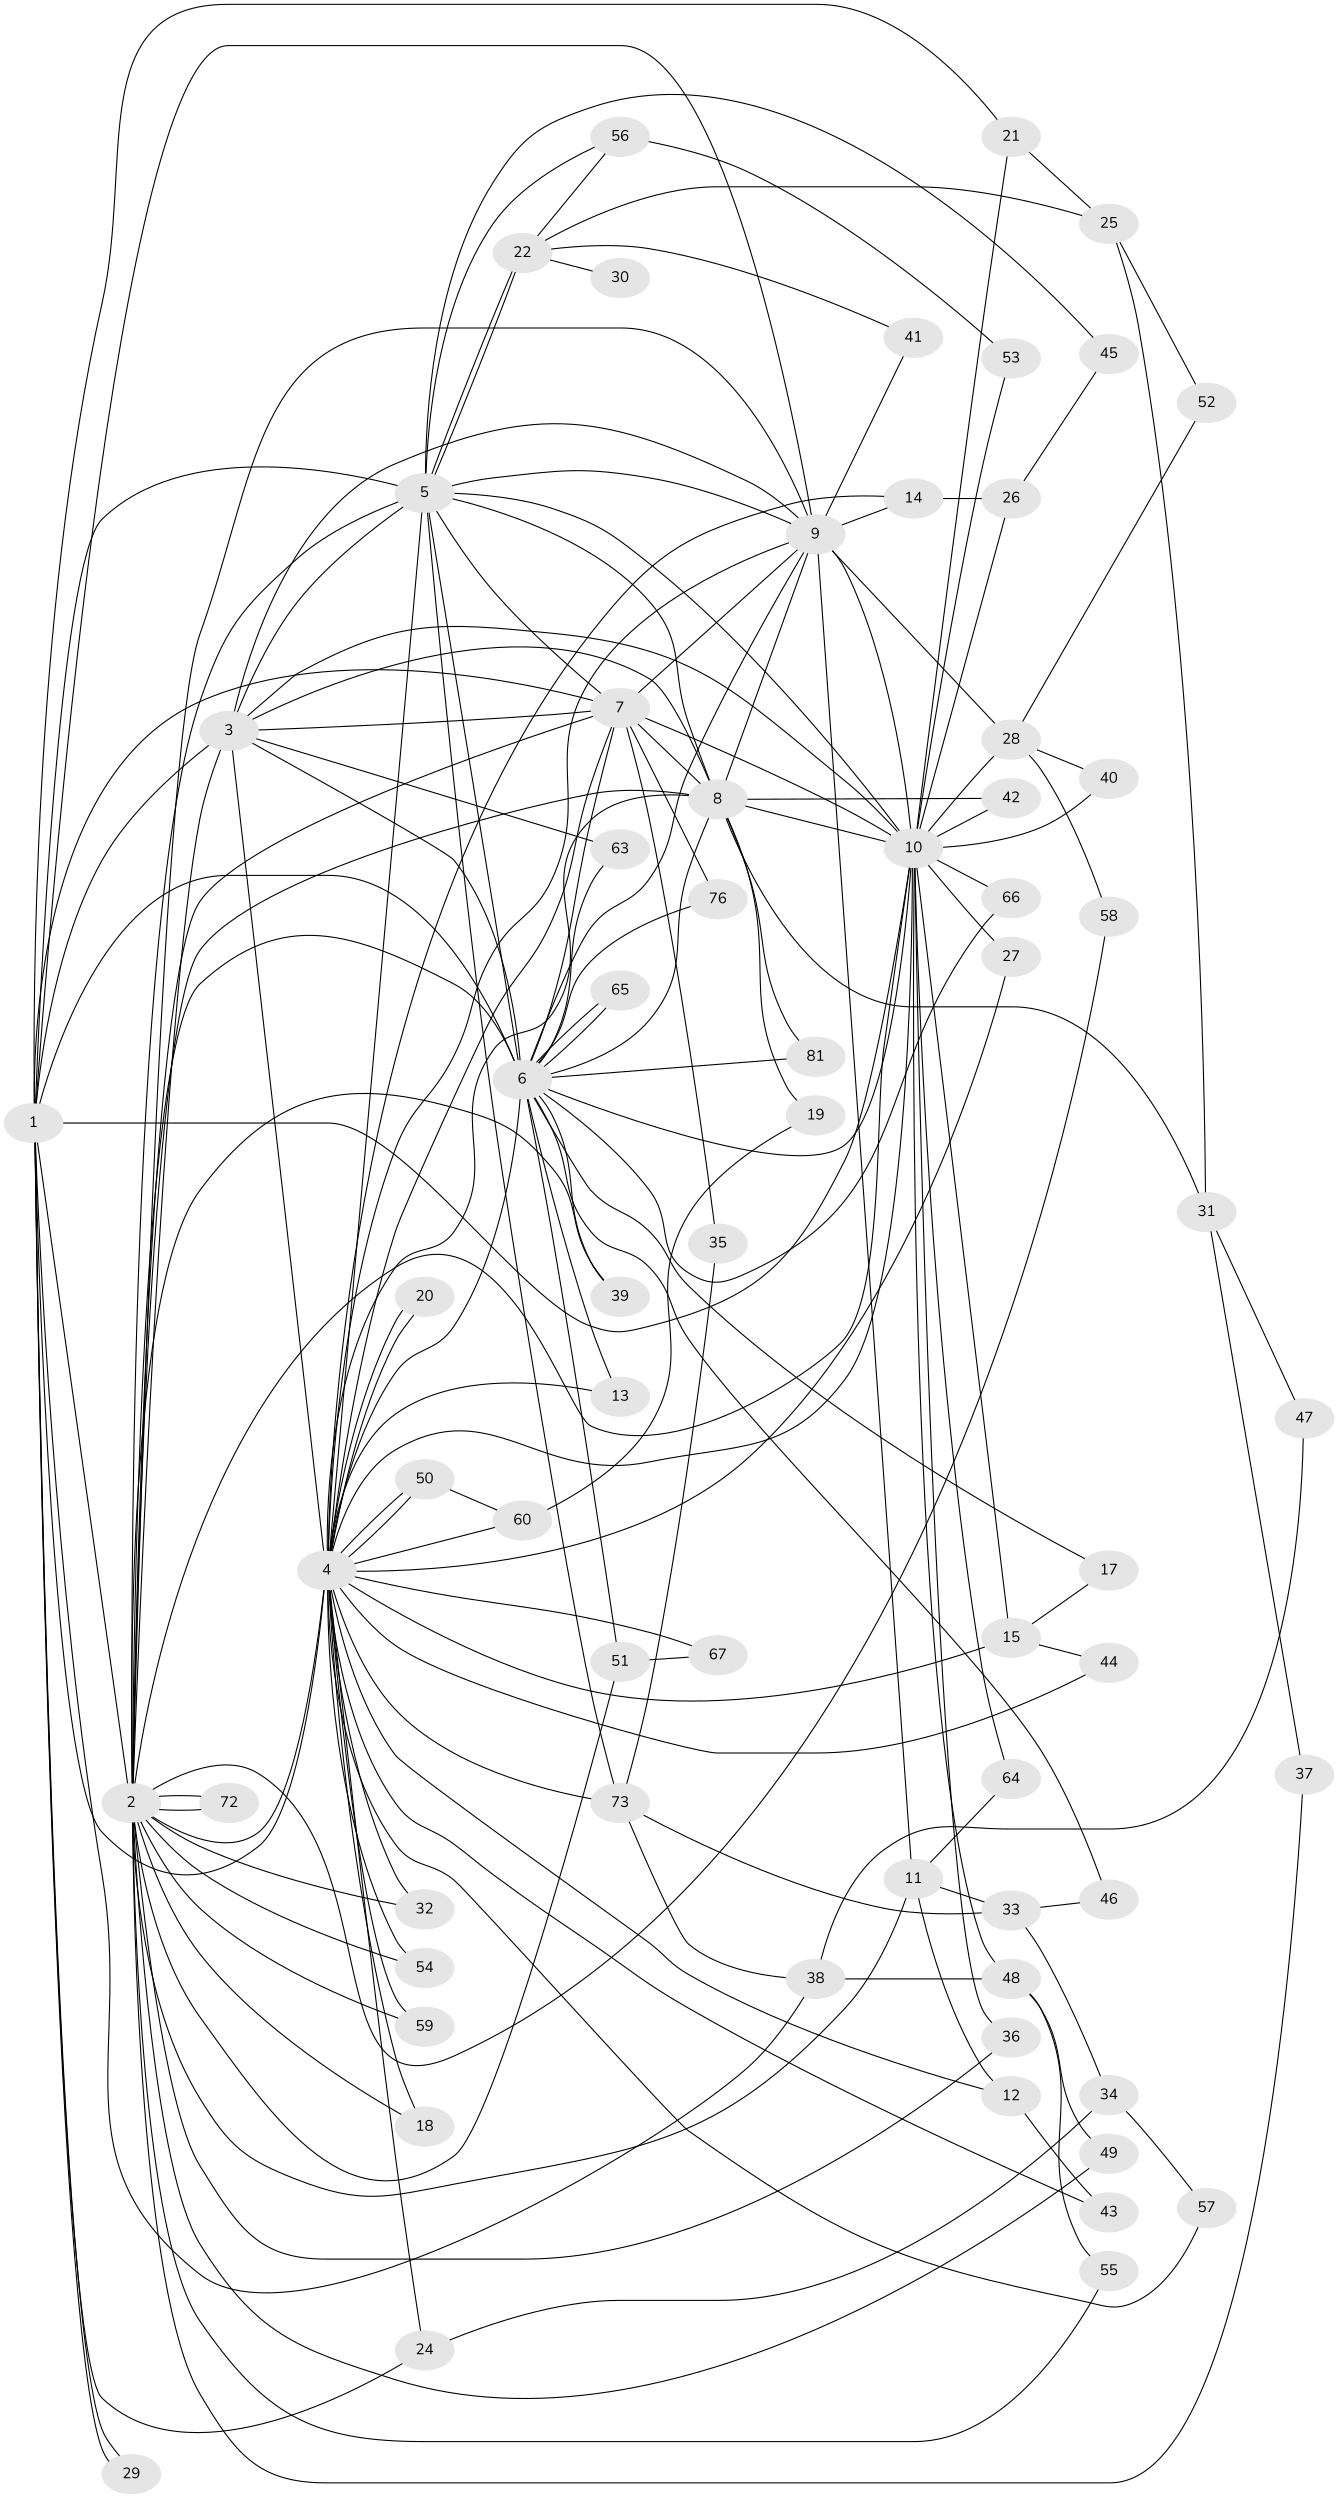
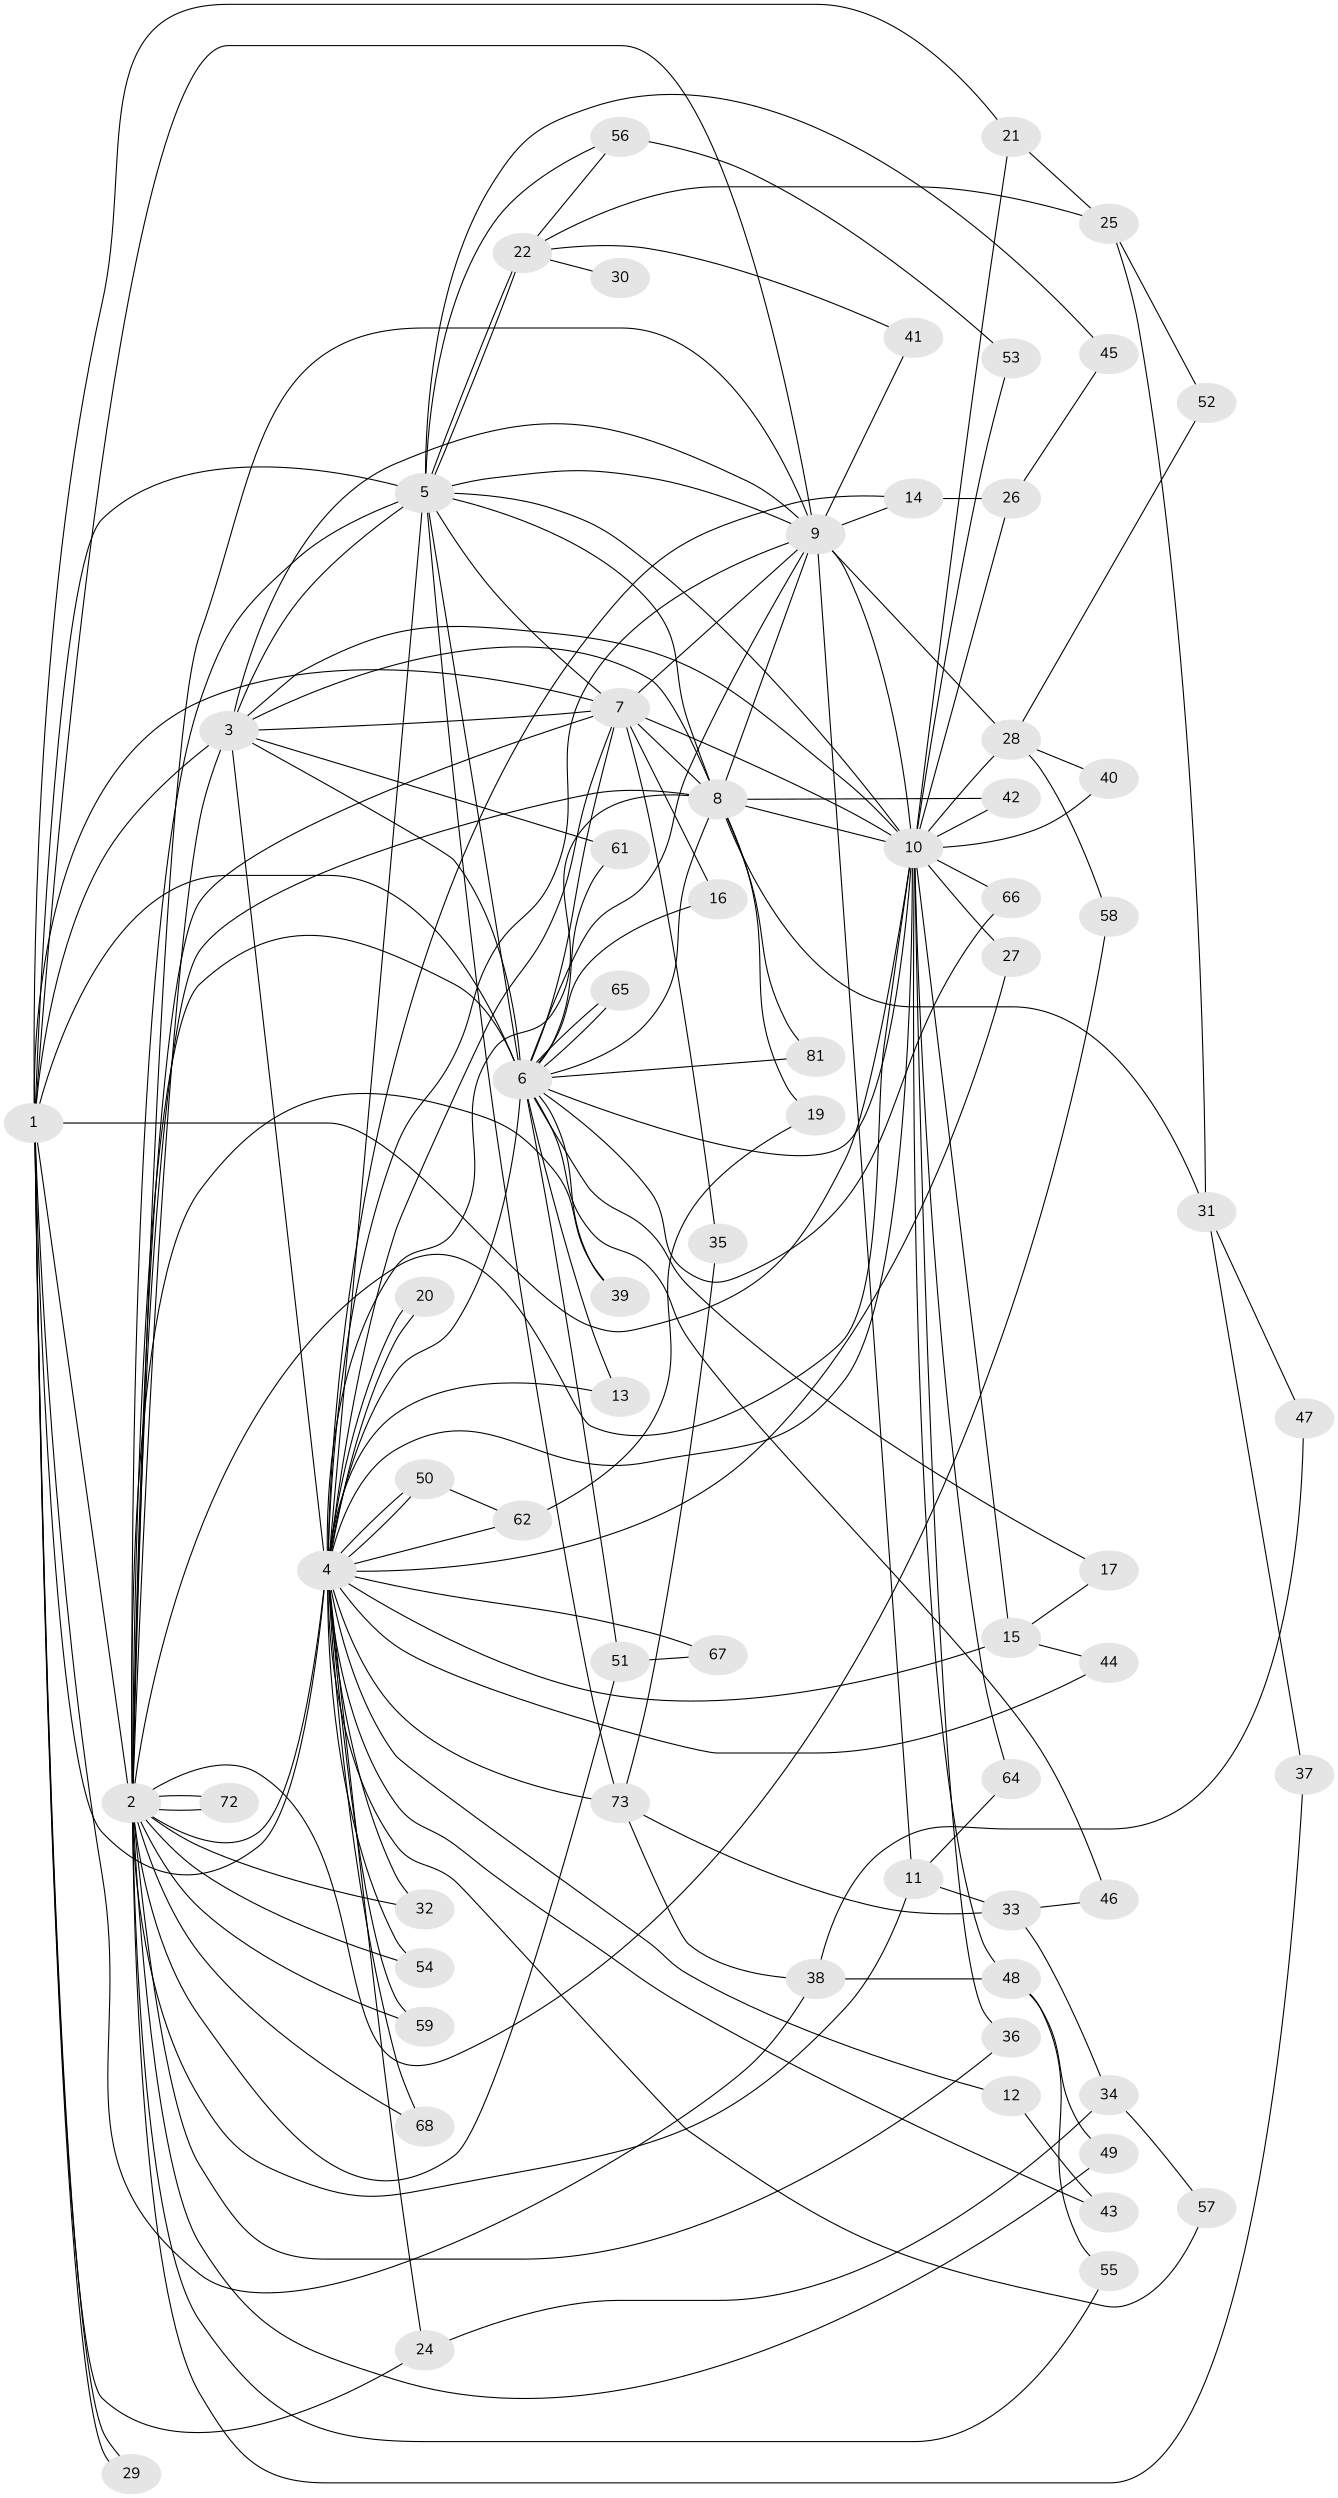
(620, 849) -> (620, 849)
(718, 899) -> (718, 899)
(522, 1521) -> (522, 1521)
(947, 1993) -> none
(425, 2127) -> (425, 2127)
